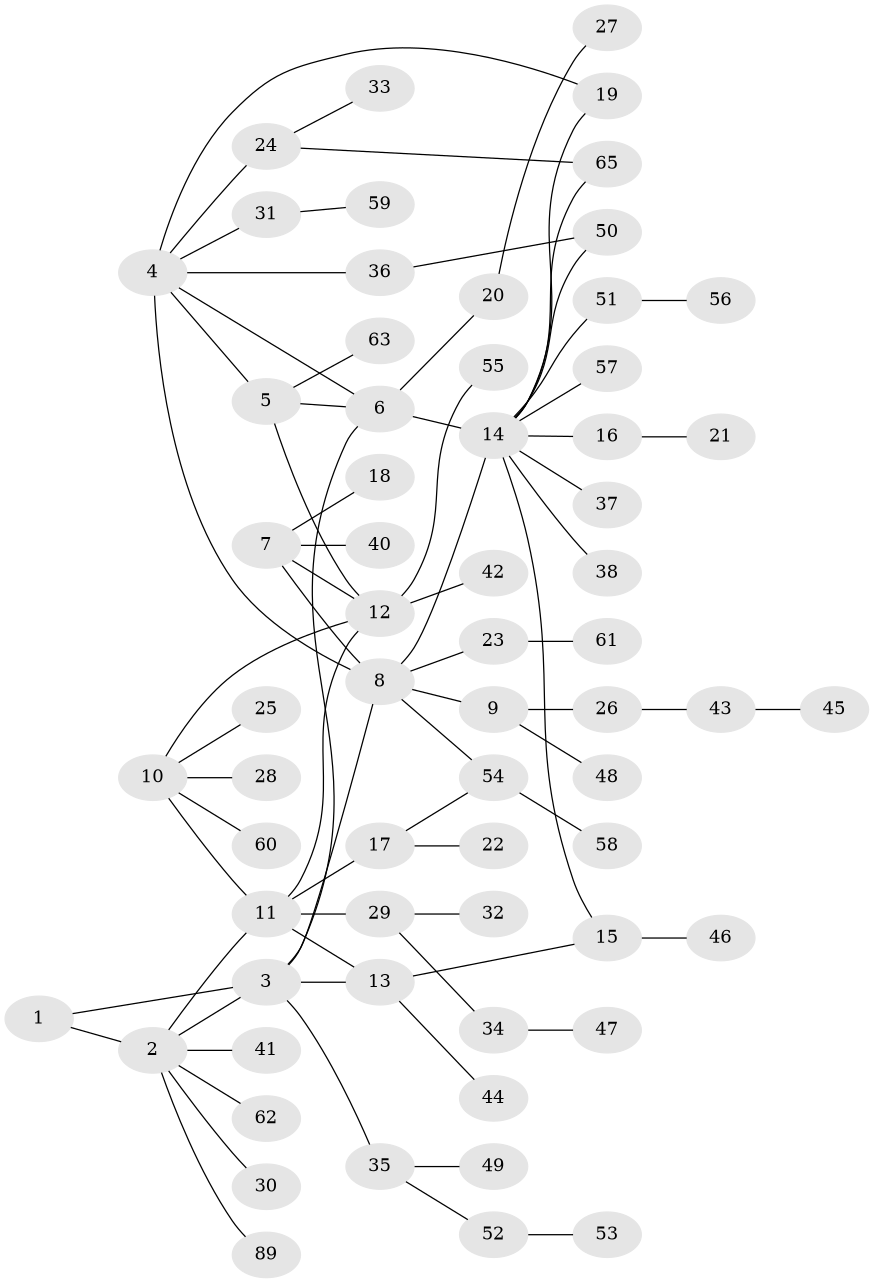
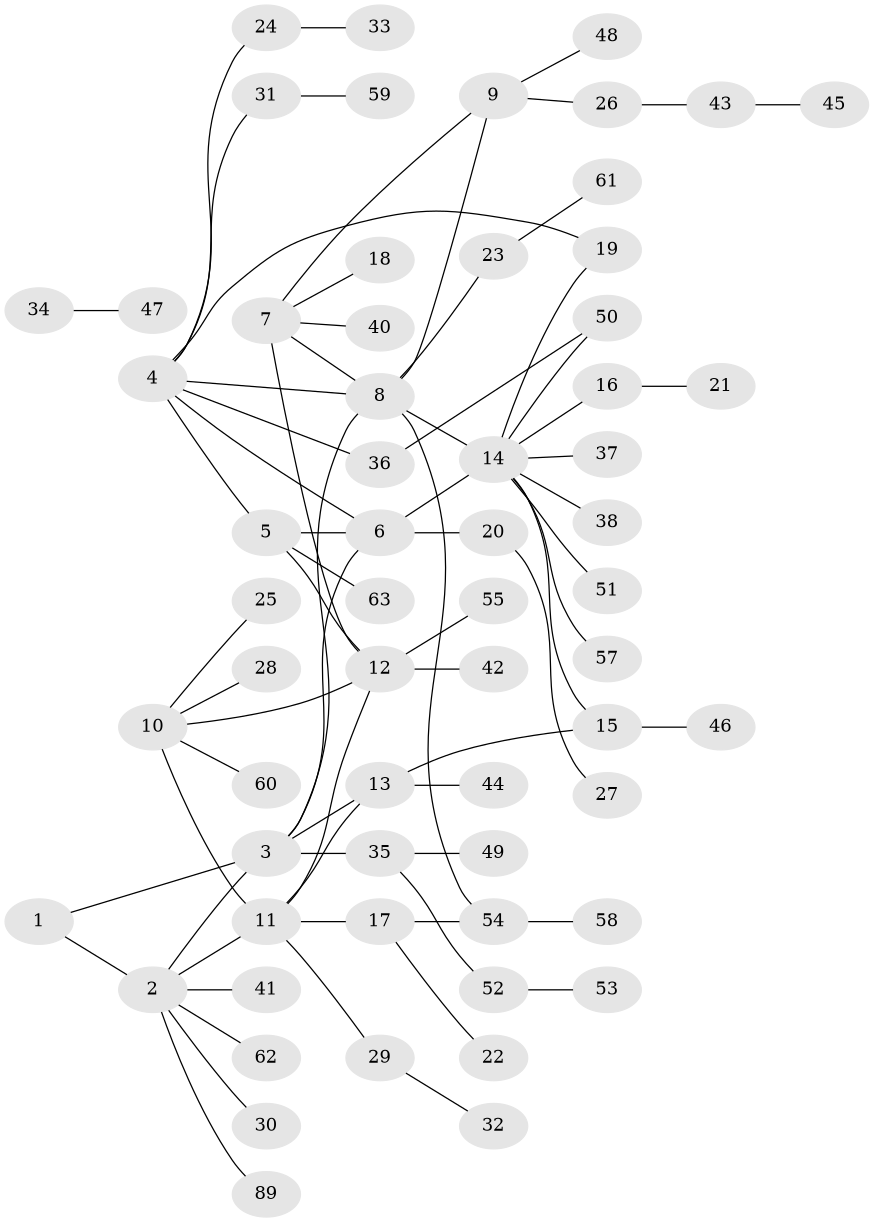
(607, 164) -> none
none -> (371, 201)
(721, 300) -> none
(429, 964) -> none
